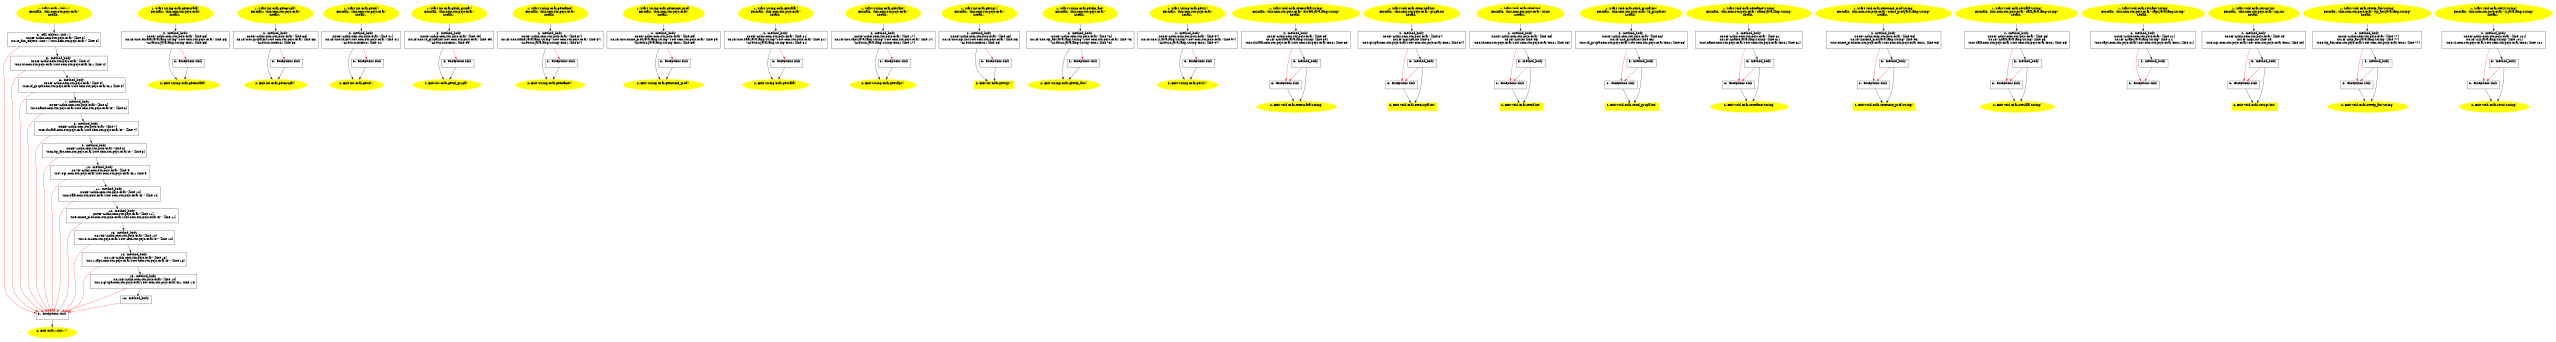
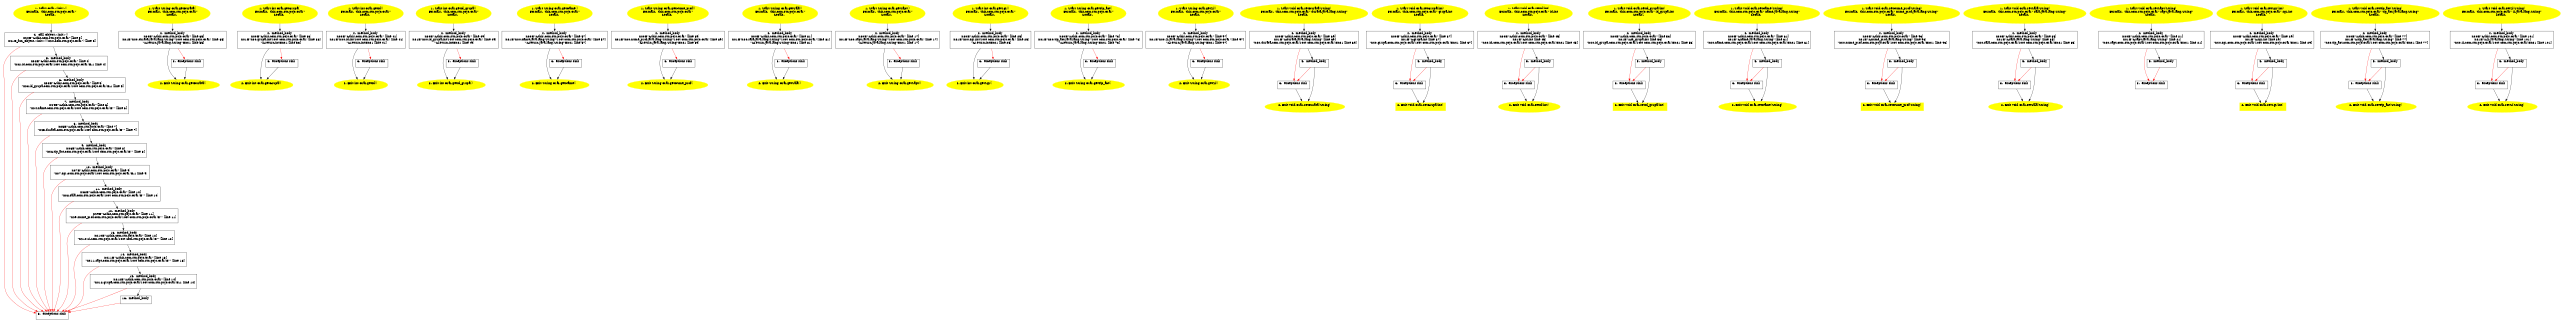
(994, 85) -> (975, 85)
(1521, 107) -> (1529, 107)
(52, 333) -> none
